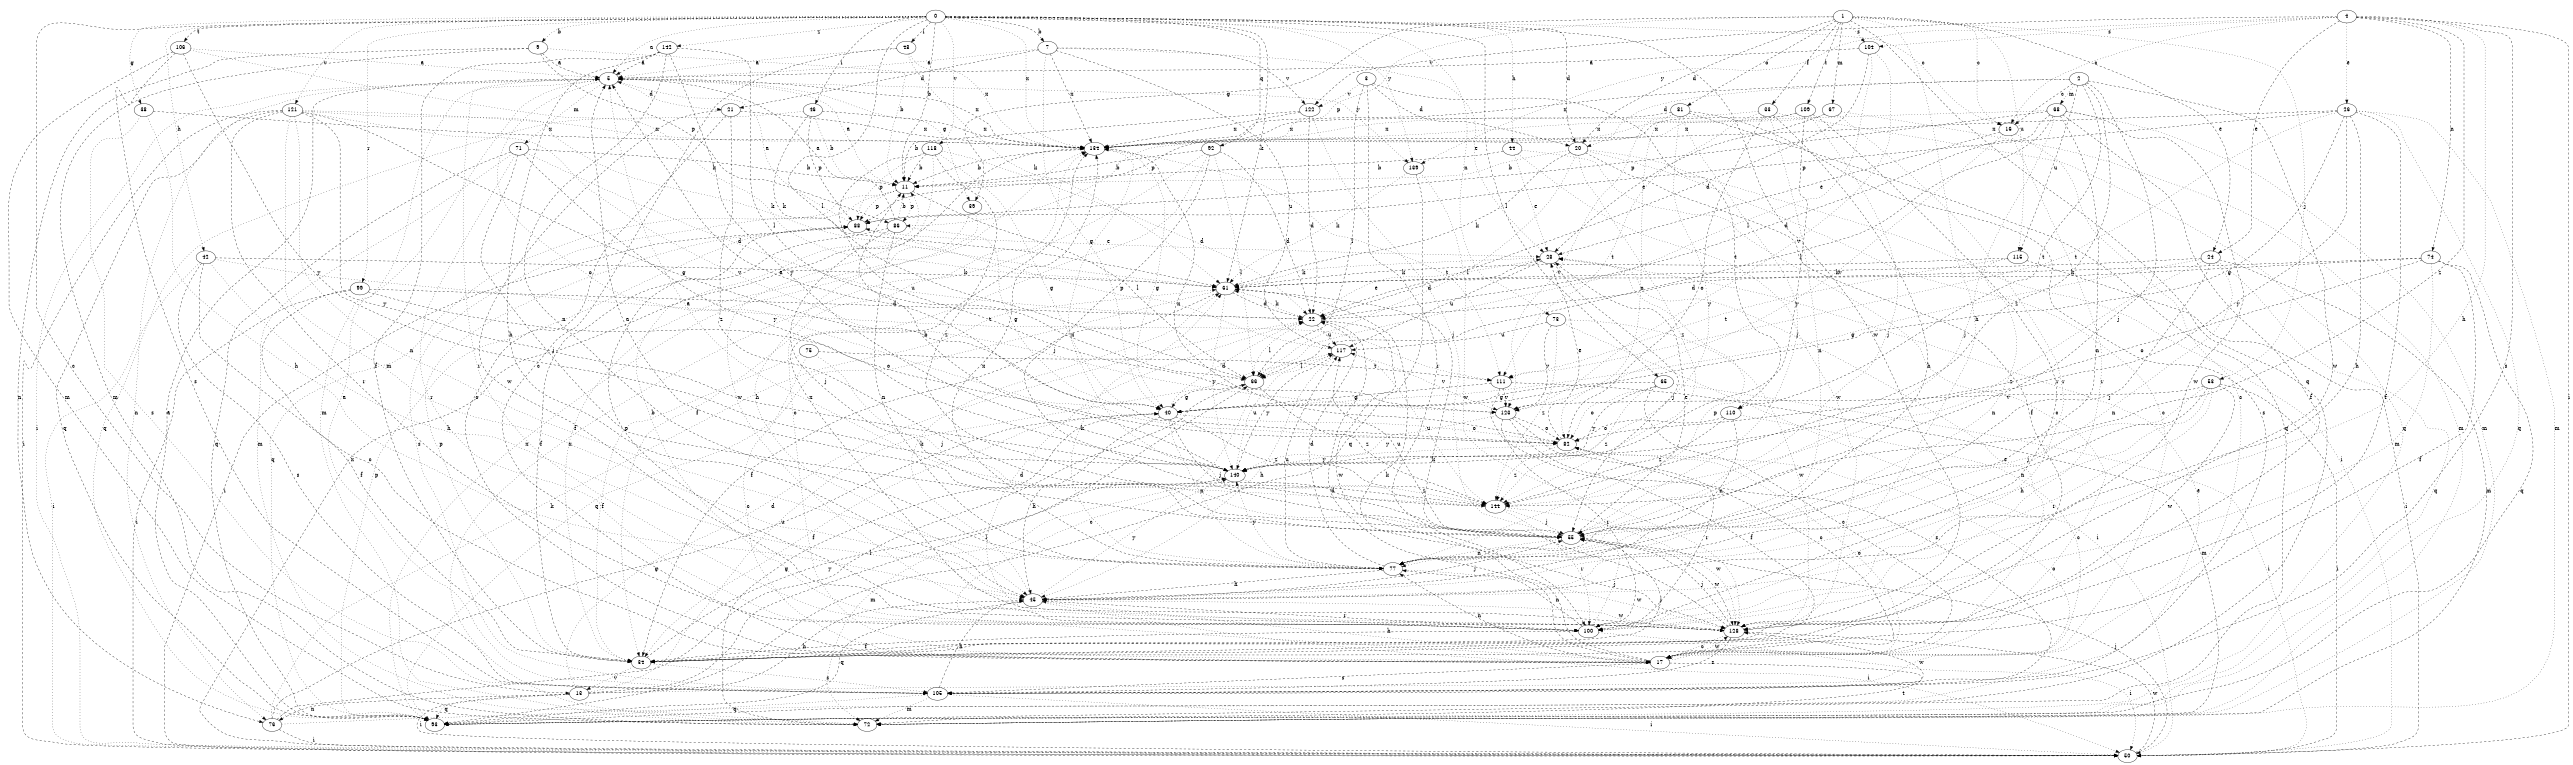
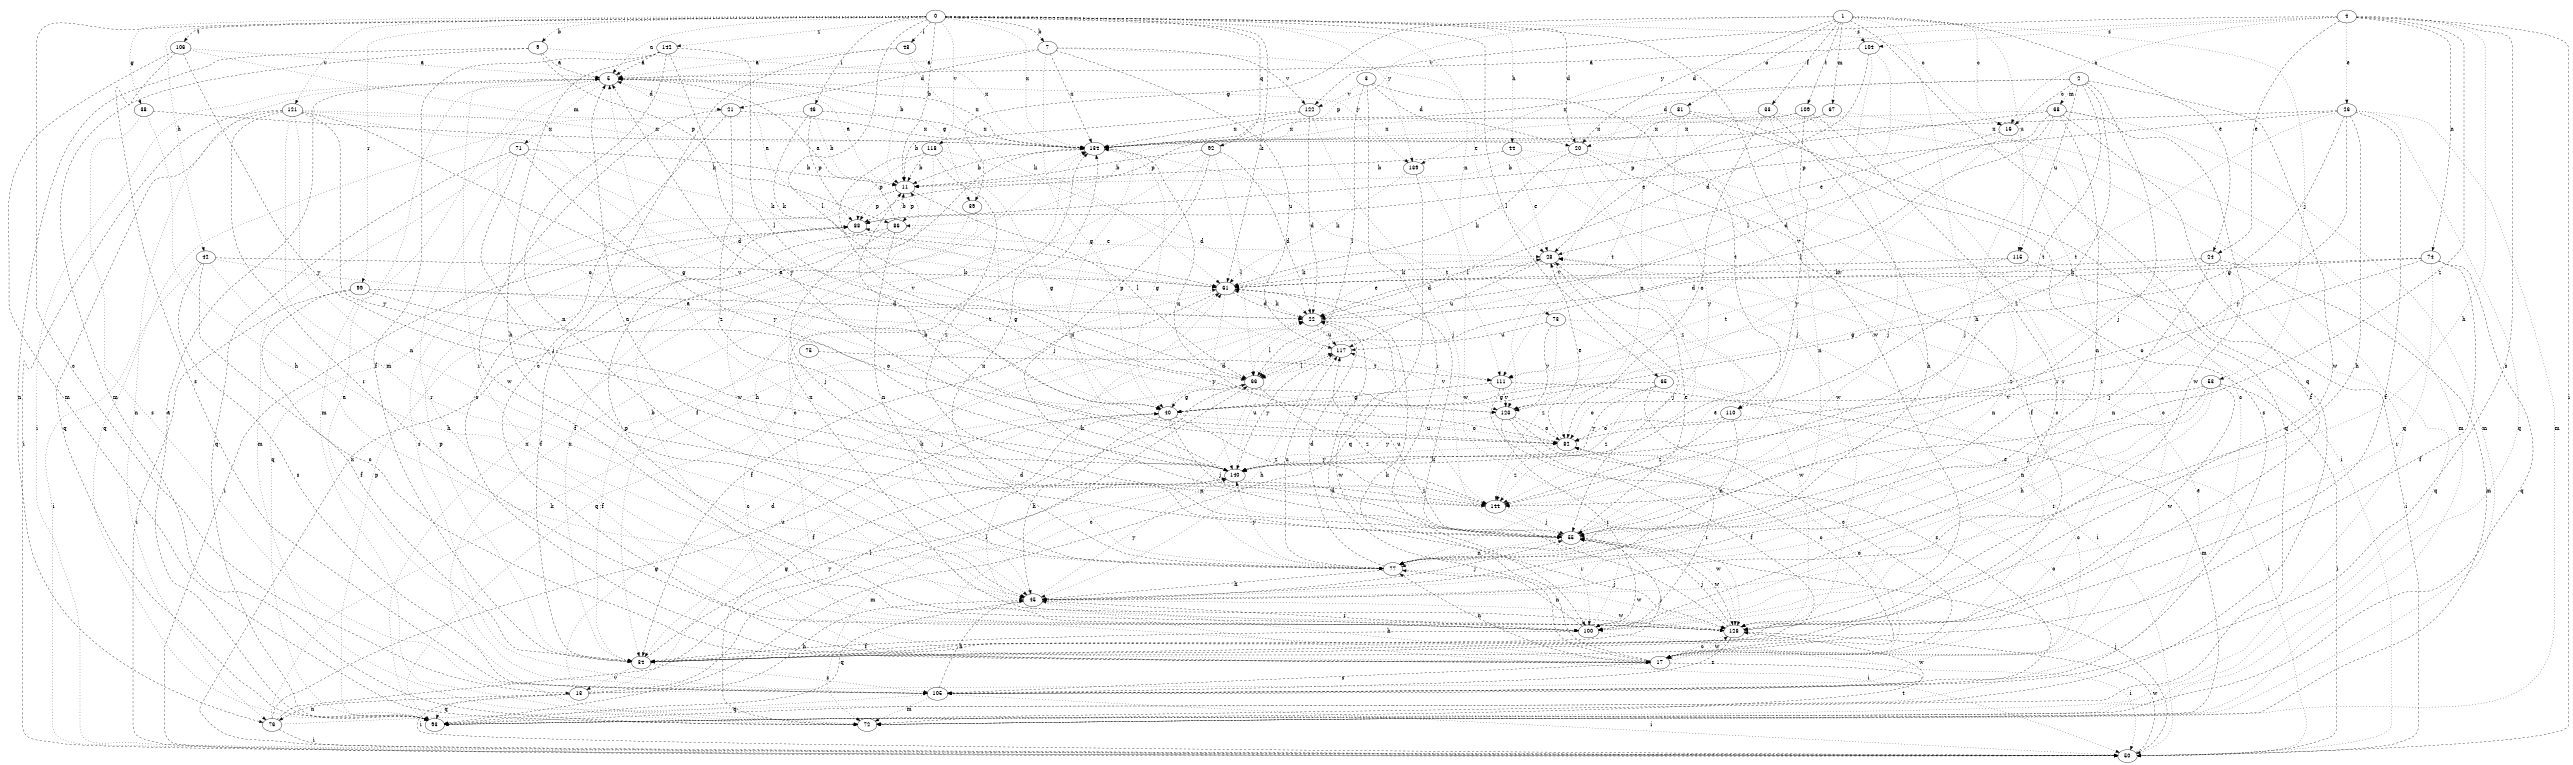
(913, 288) -> (913, 288)
(1716, 413) -> (1716, 413)
(2397, 444) -> (2397, 444)
